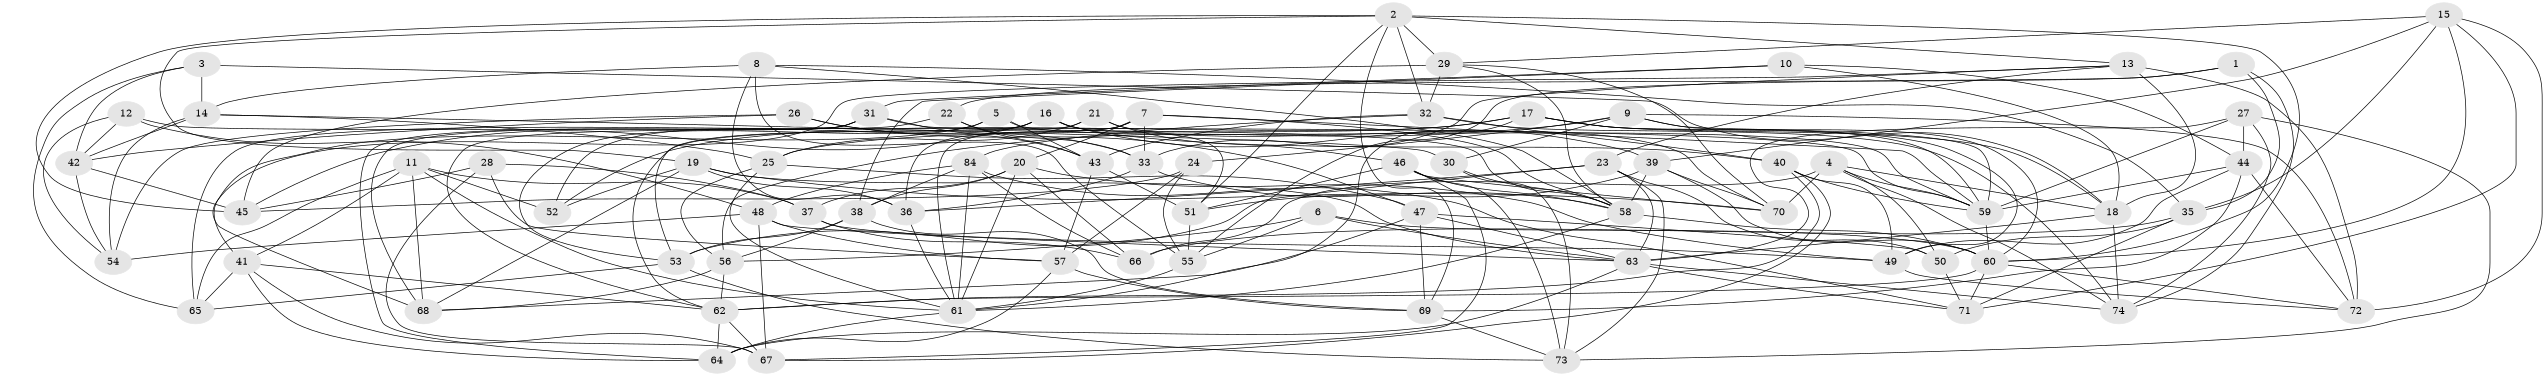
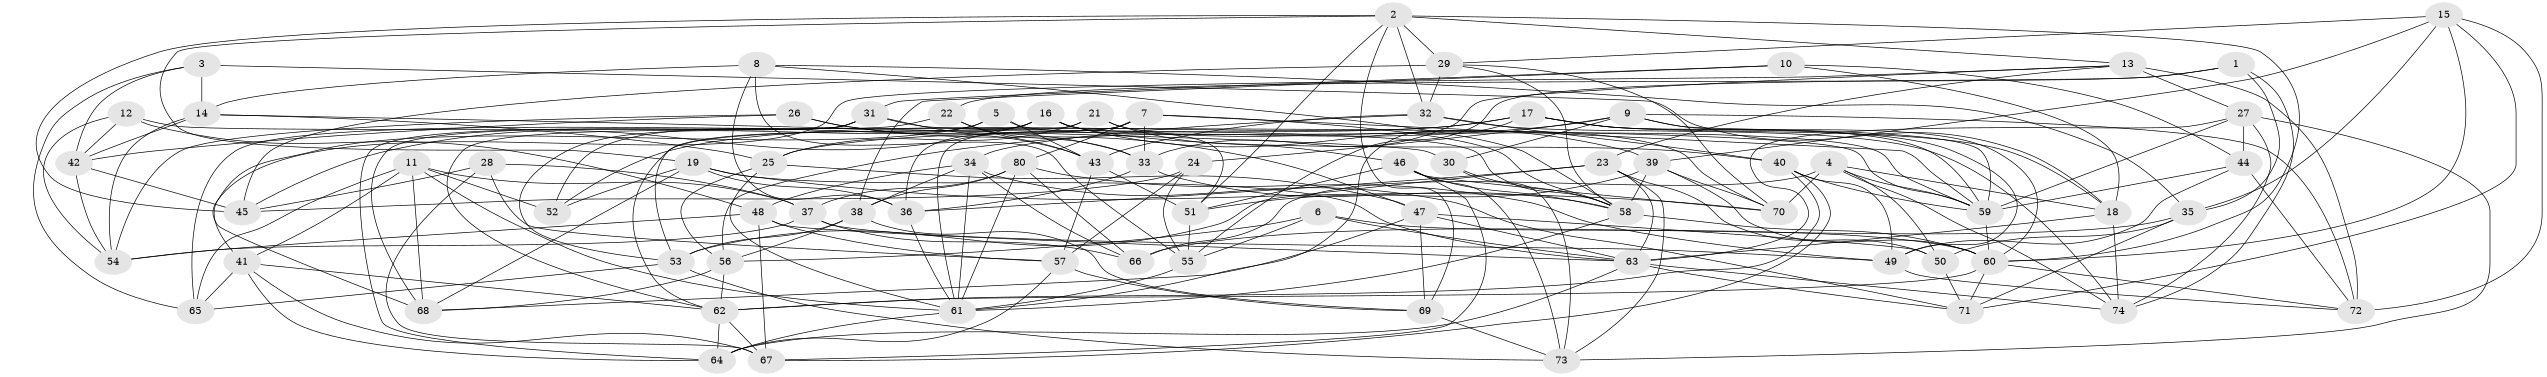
(2195, 151) -> (2177, 86)
(970, 163) -> (970, 163)
(1020, 163) -> (1020, 163)
none -> (463, 245)
(1925, 286) -> none
